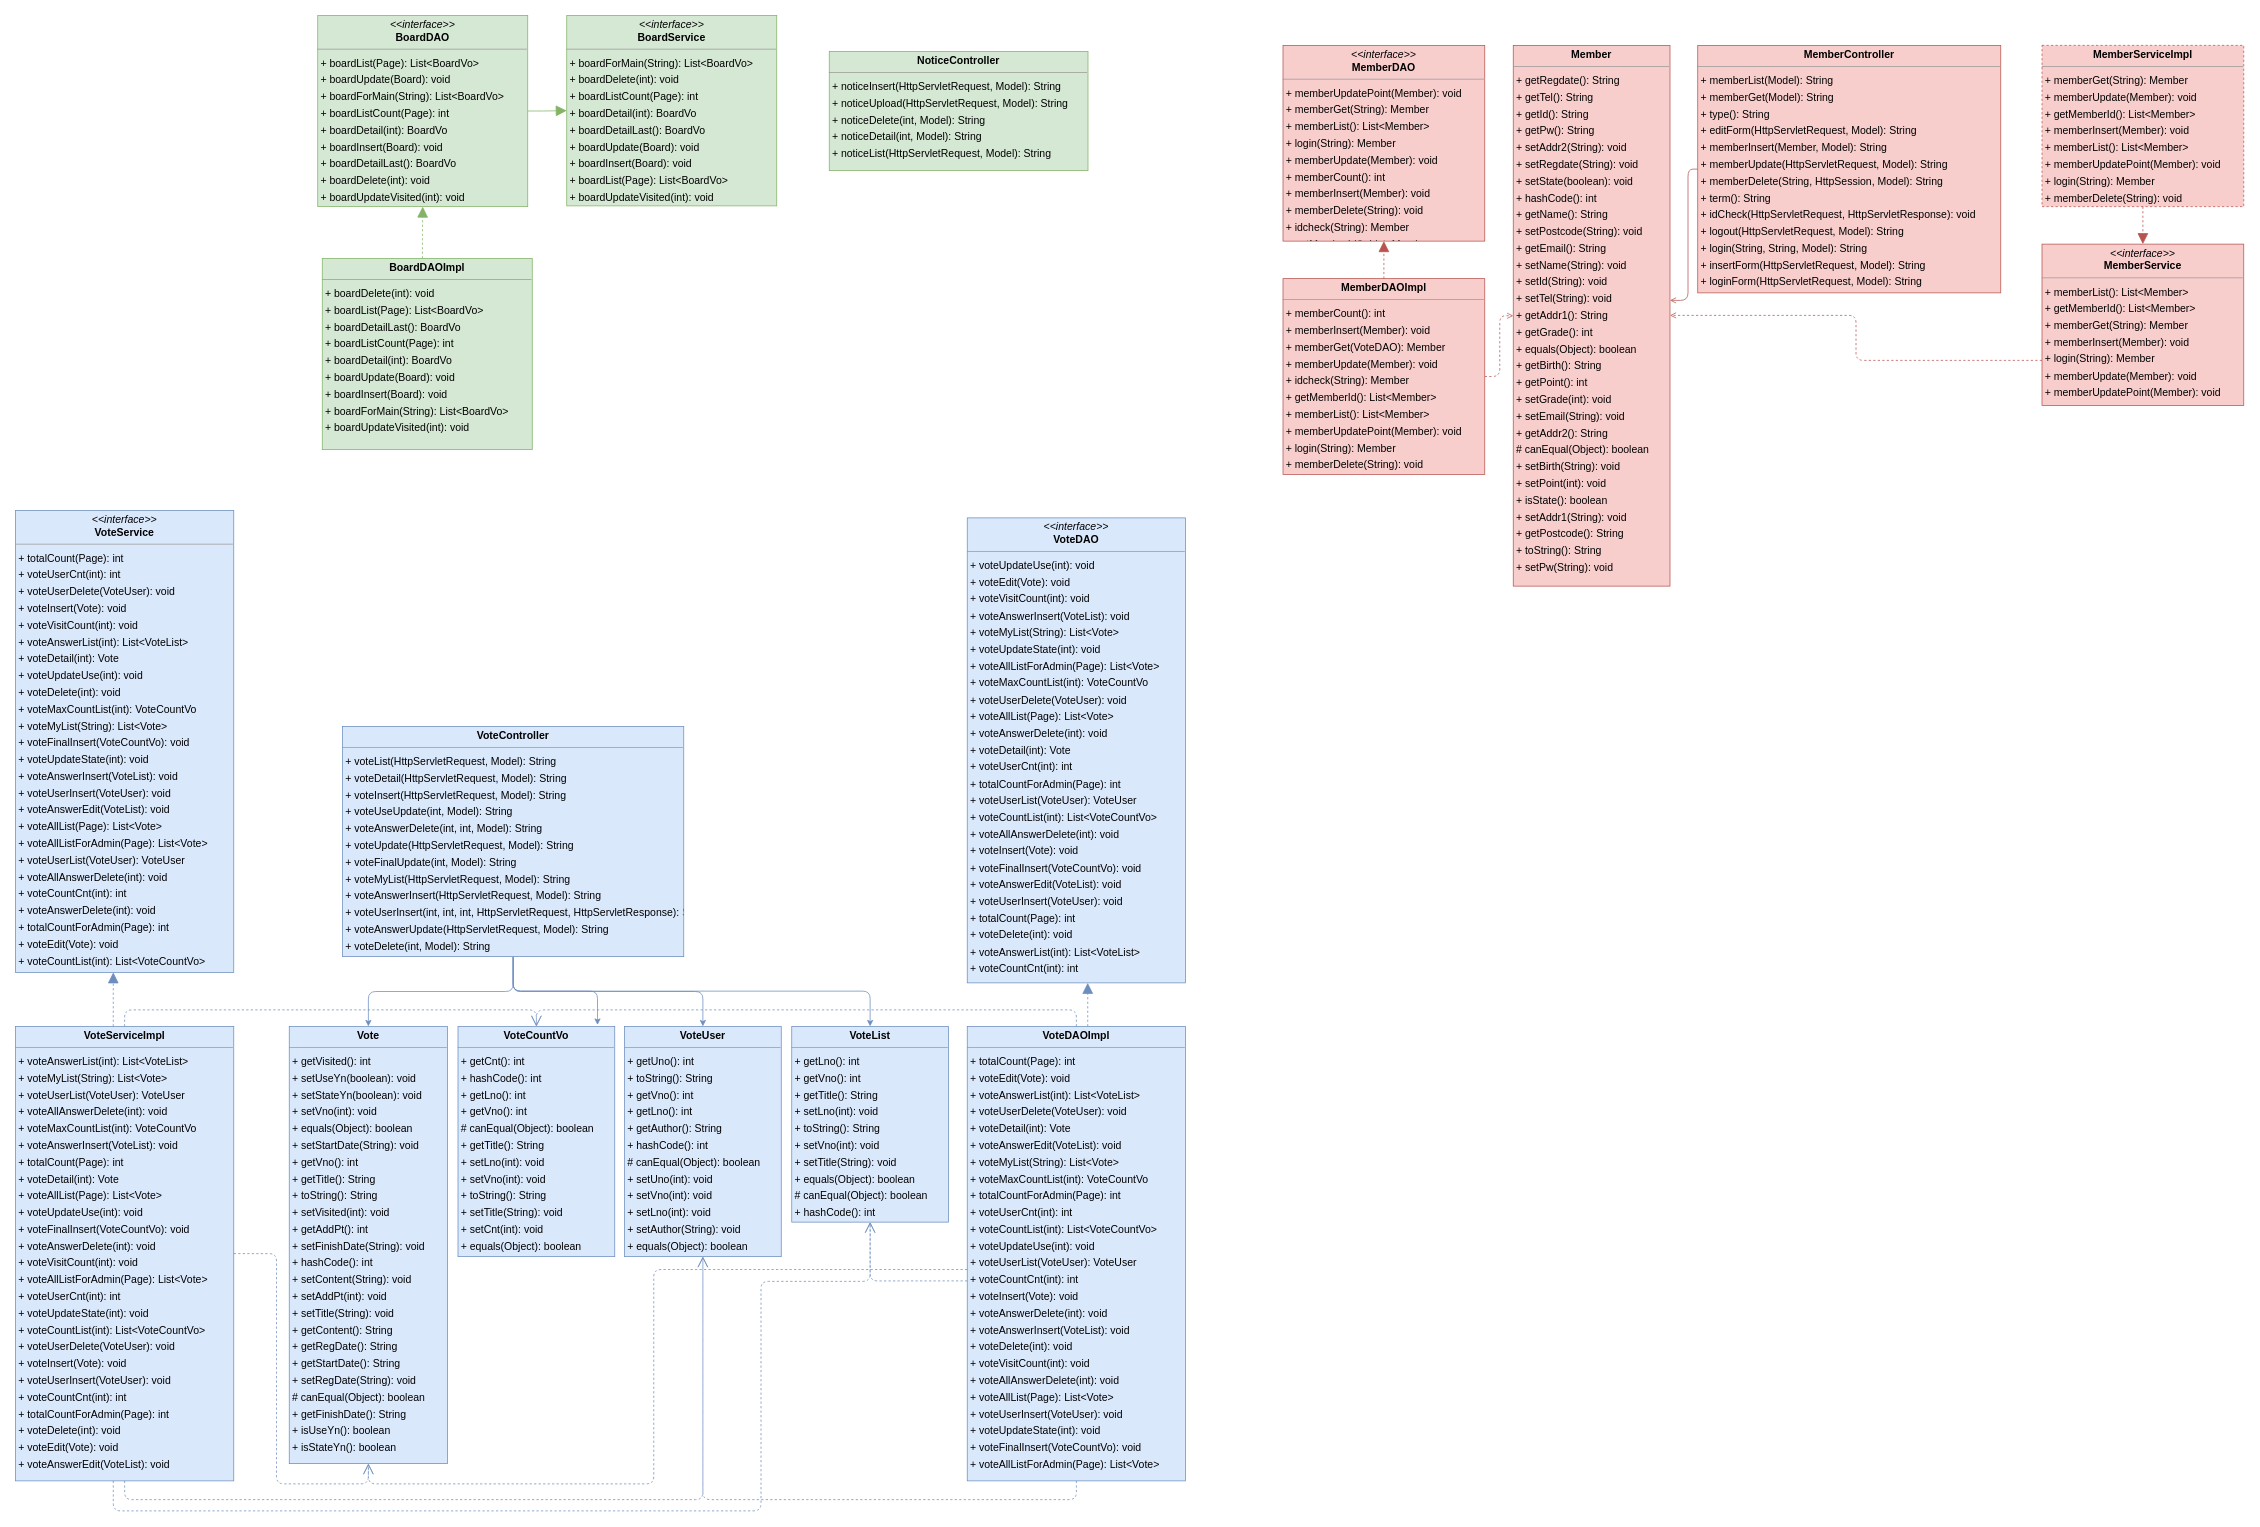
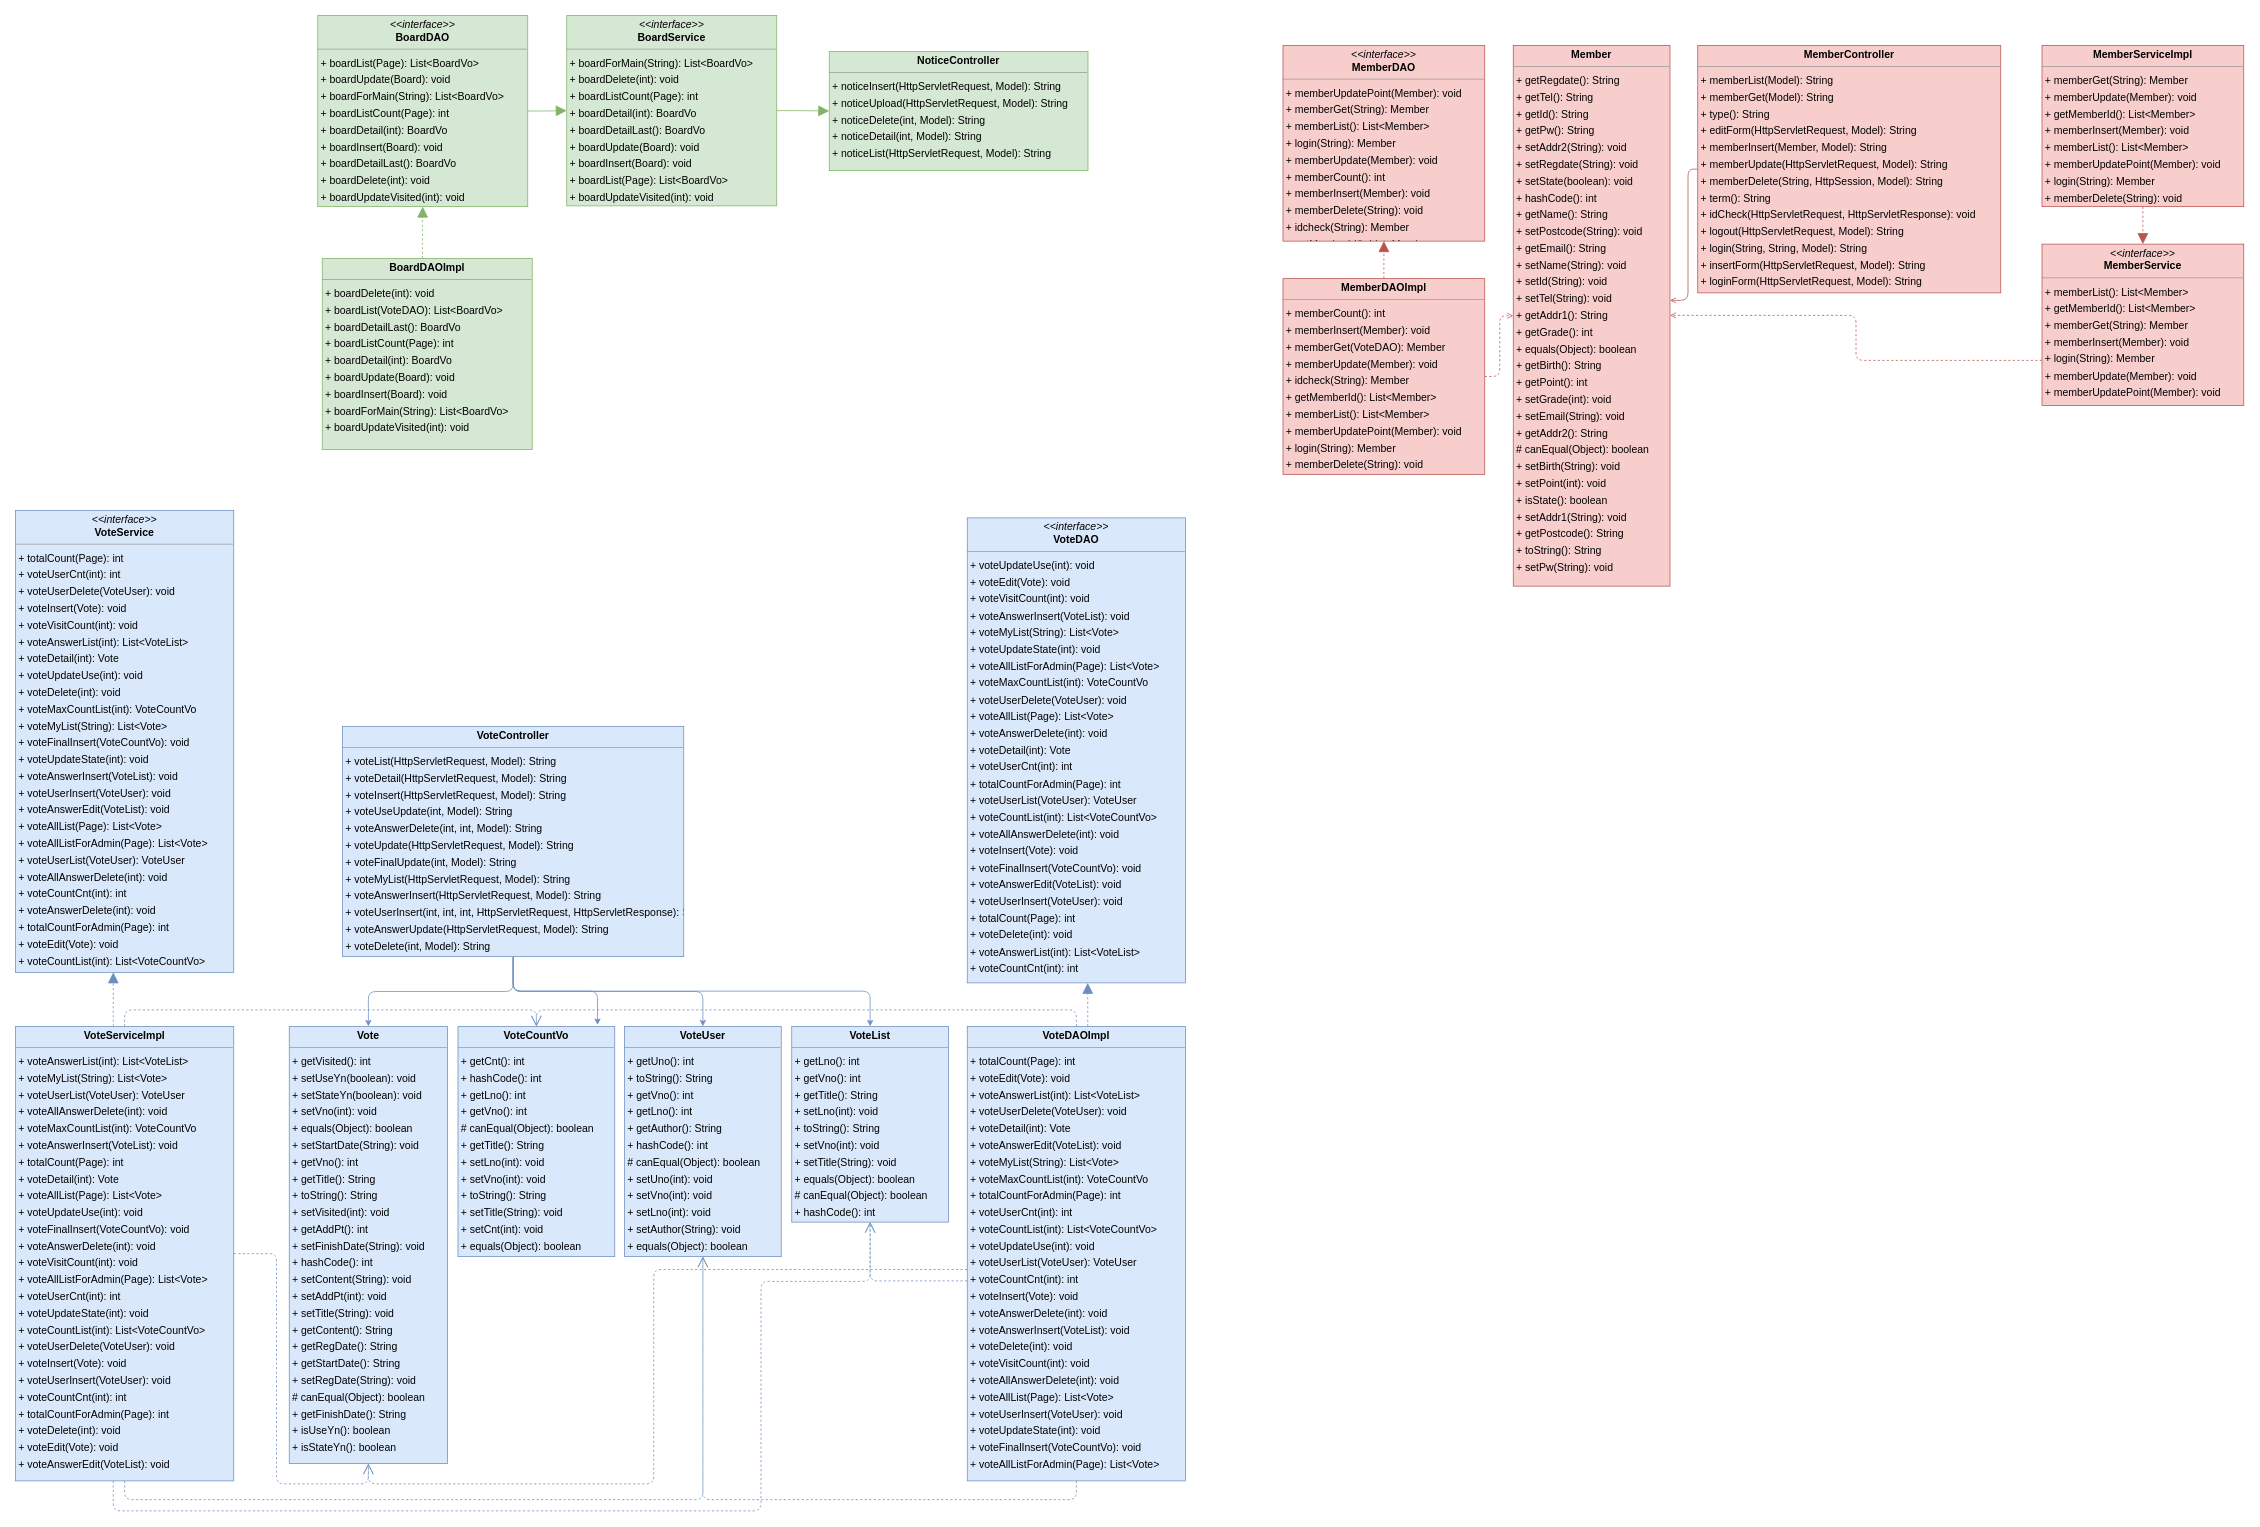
none -> (797, 111)
(2143, 126) -> (2143, 126)
(423, 321) -> (423, 321)
